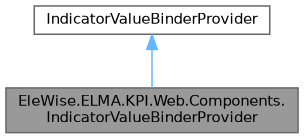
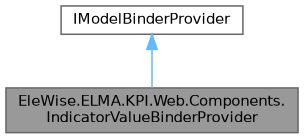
(152, 20) -> (152, 20)
